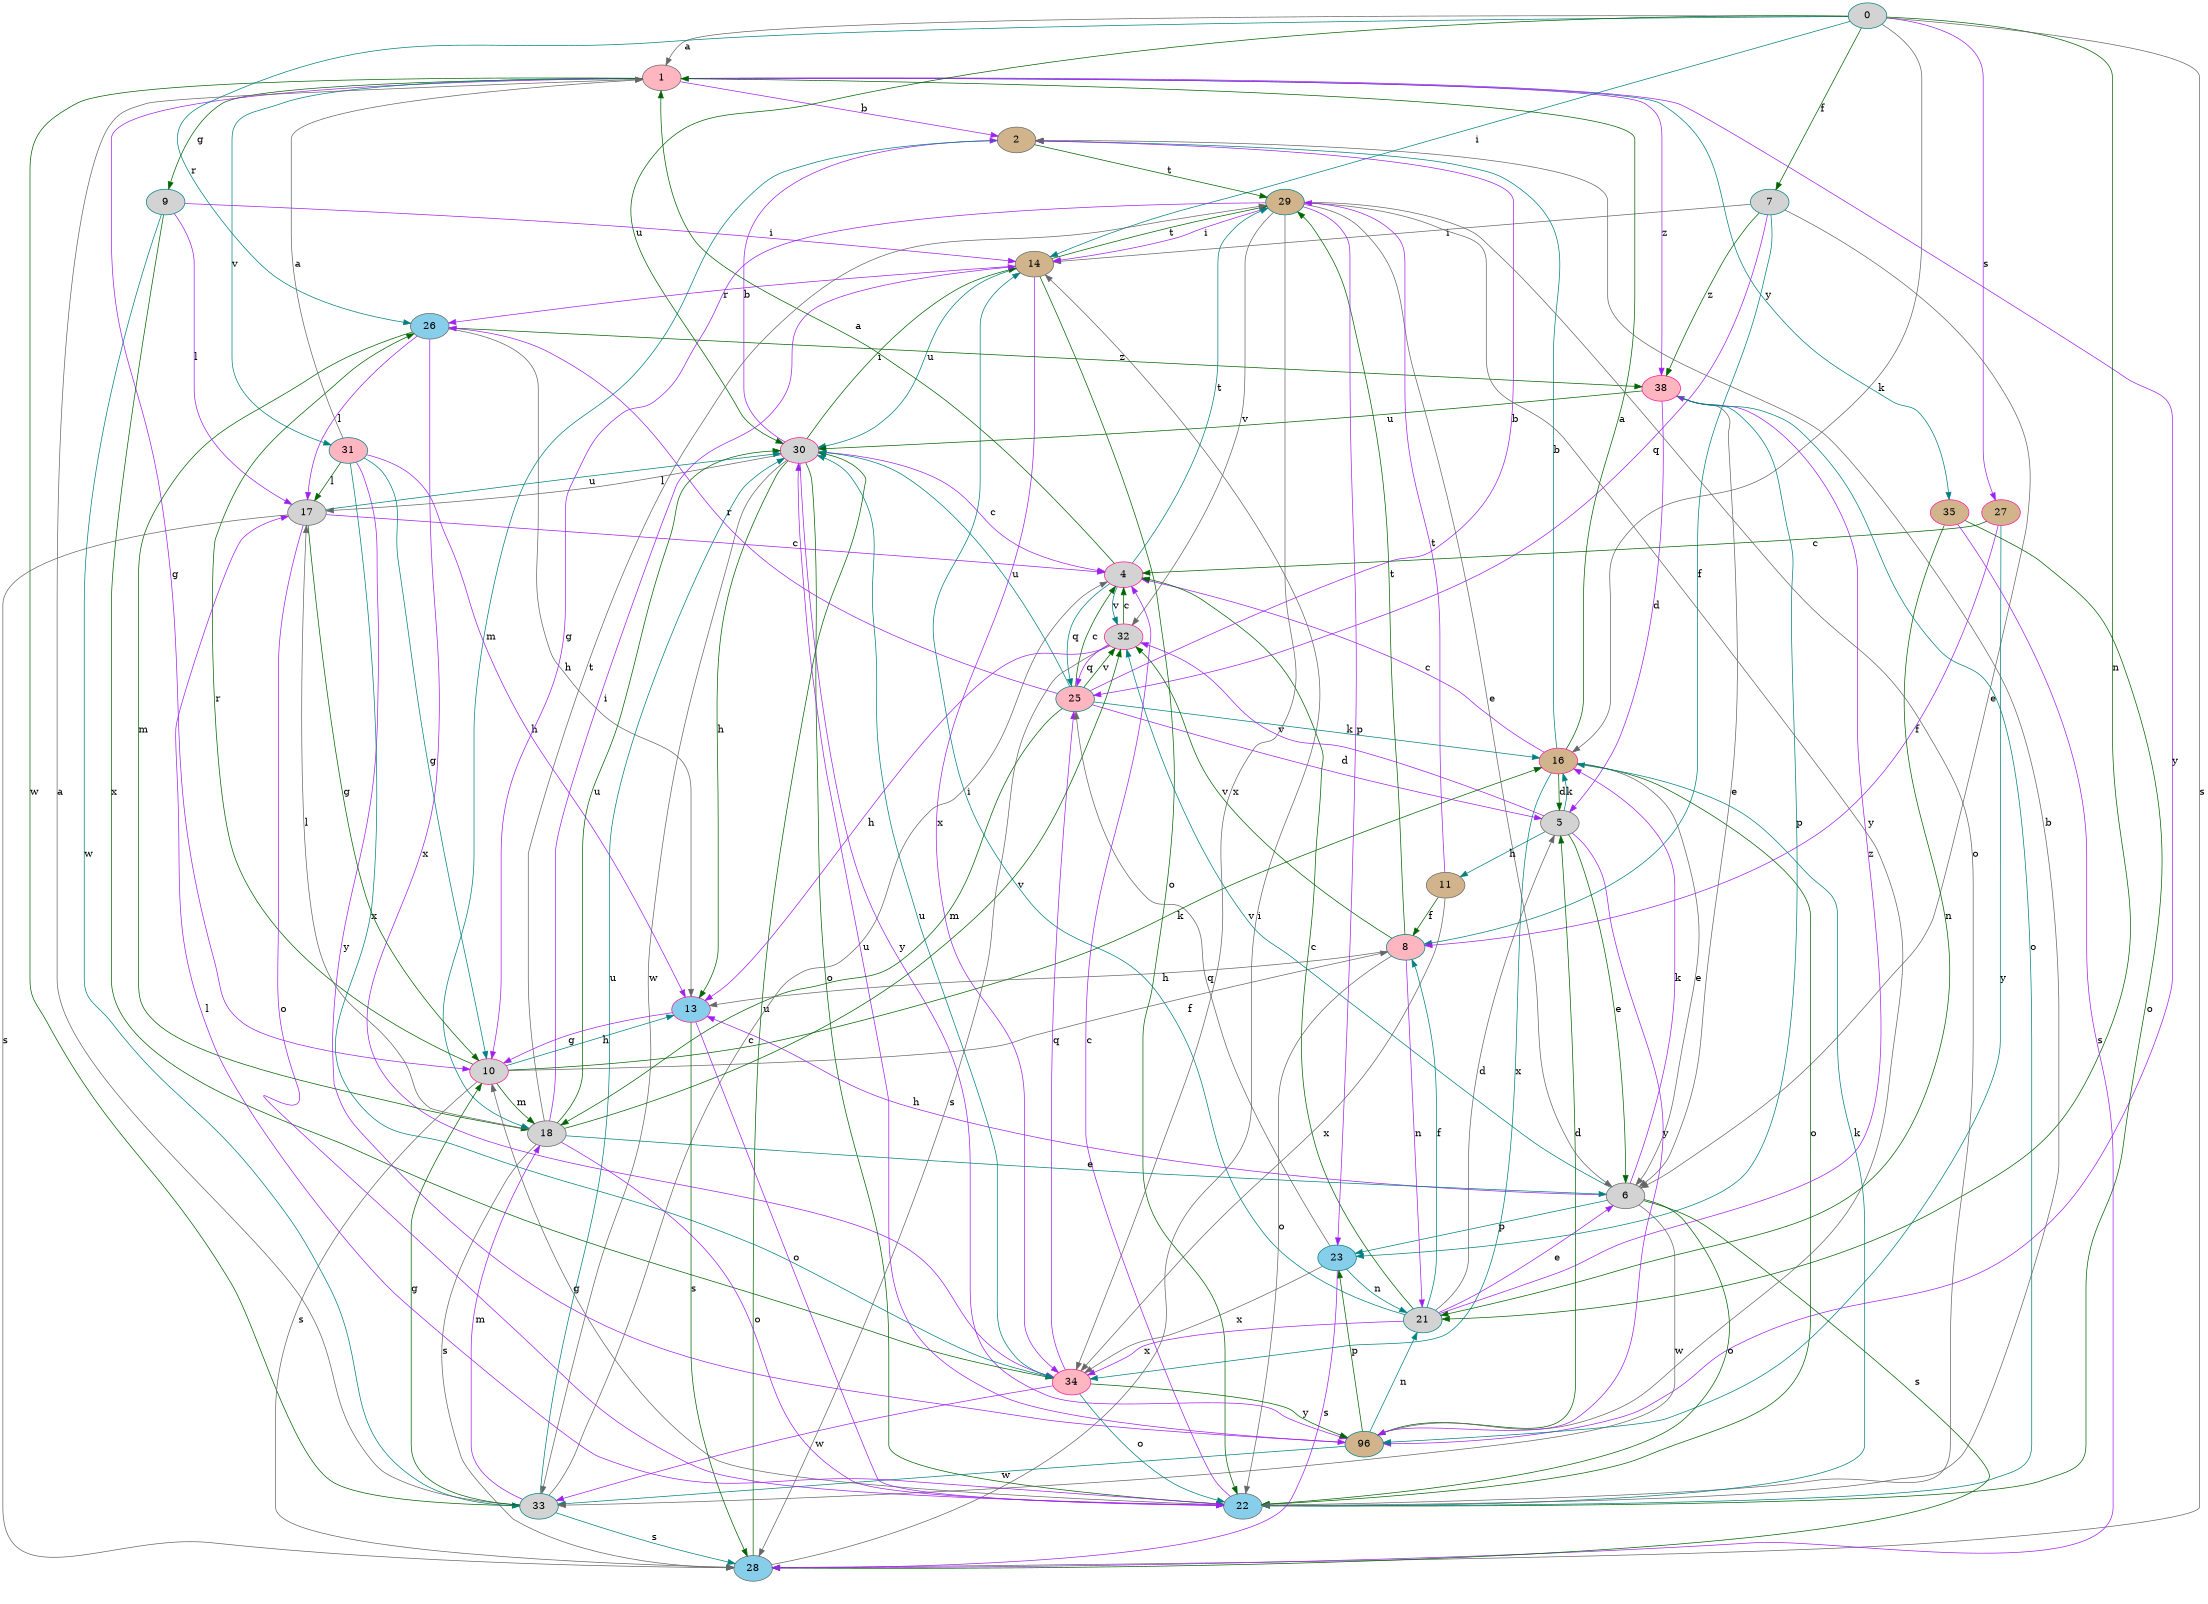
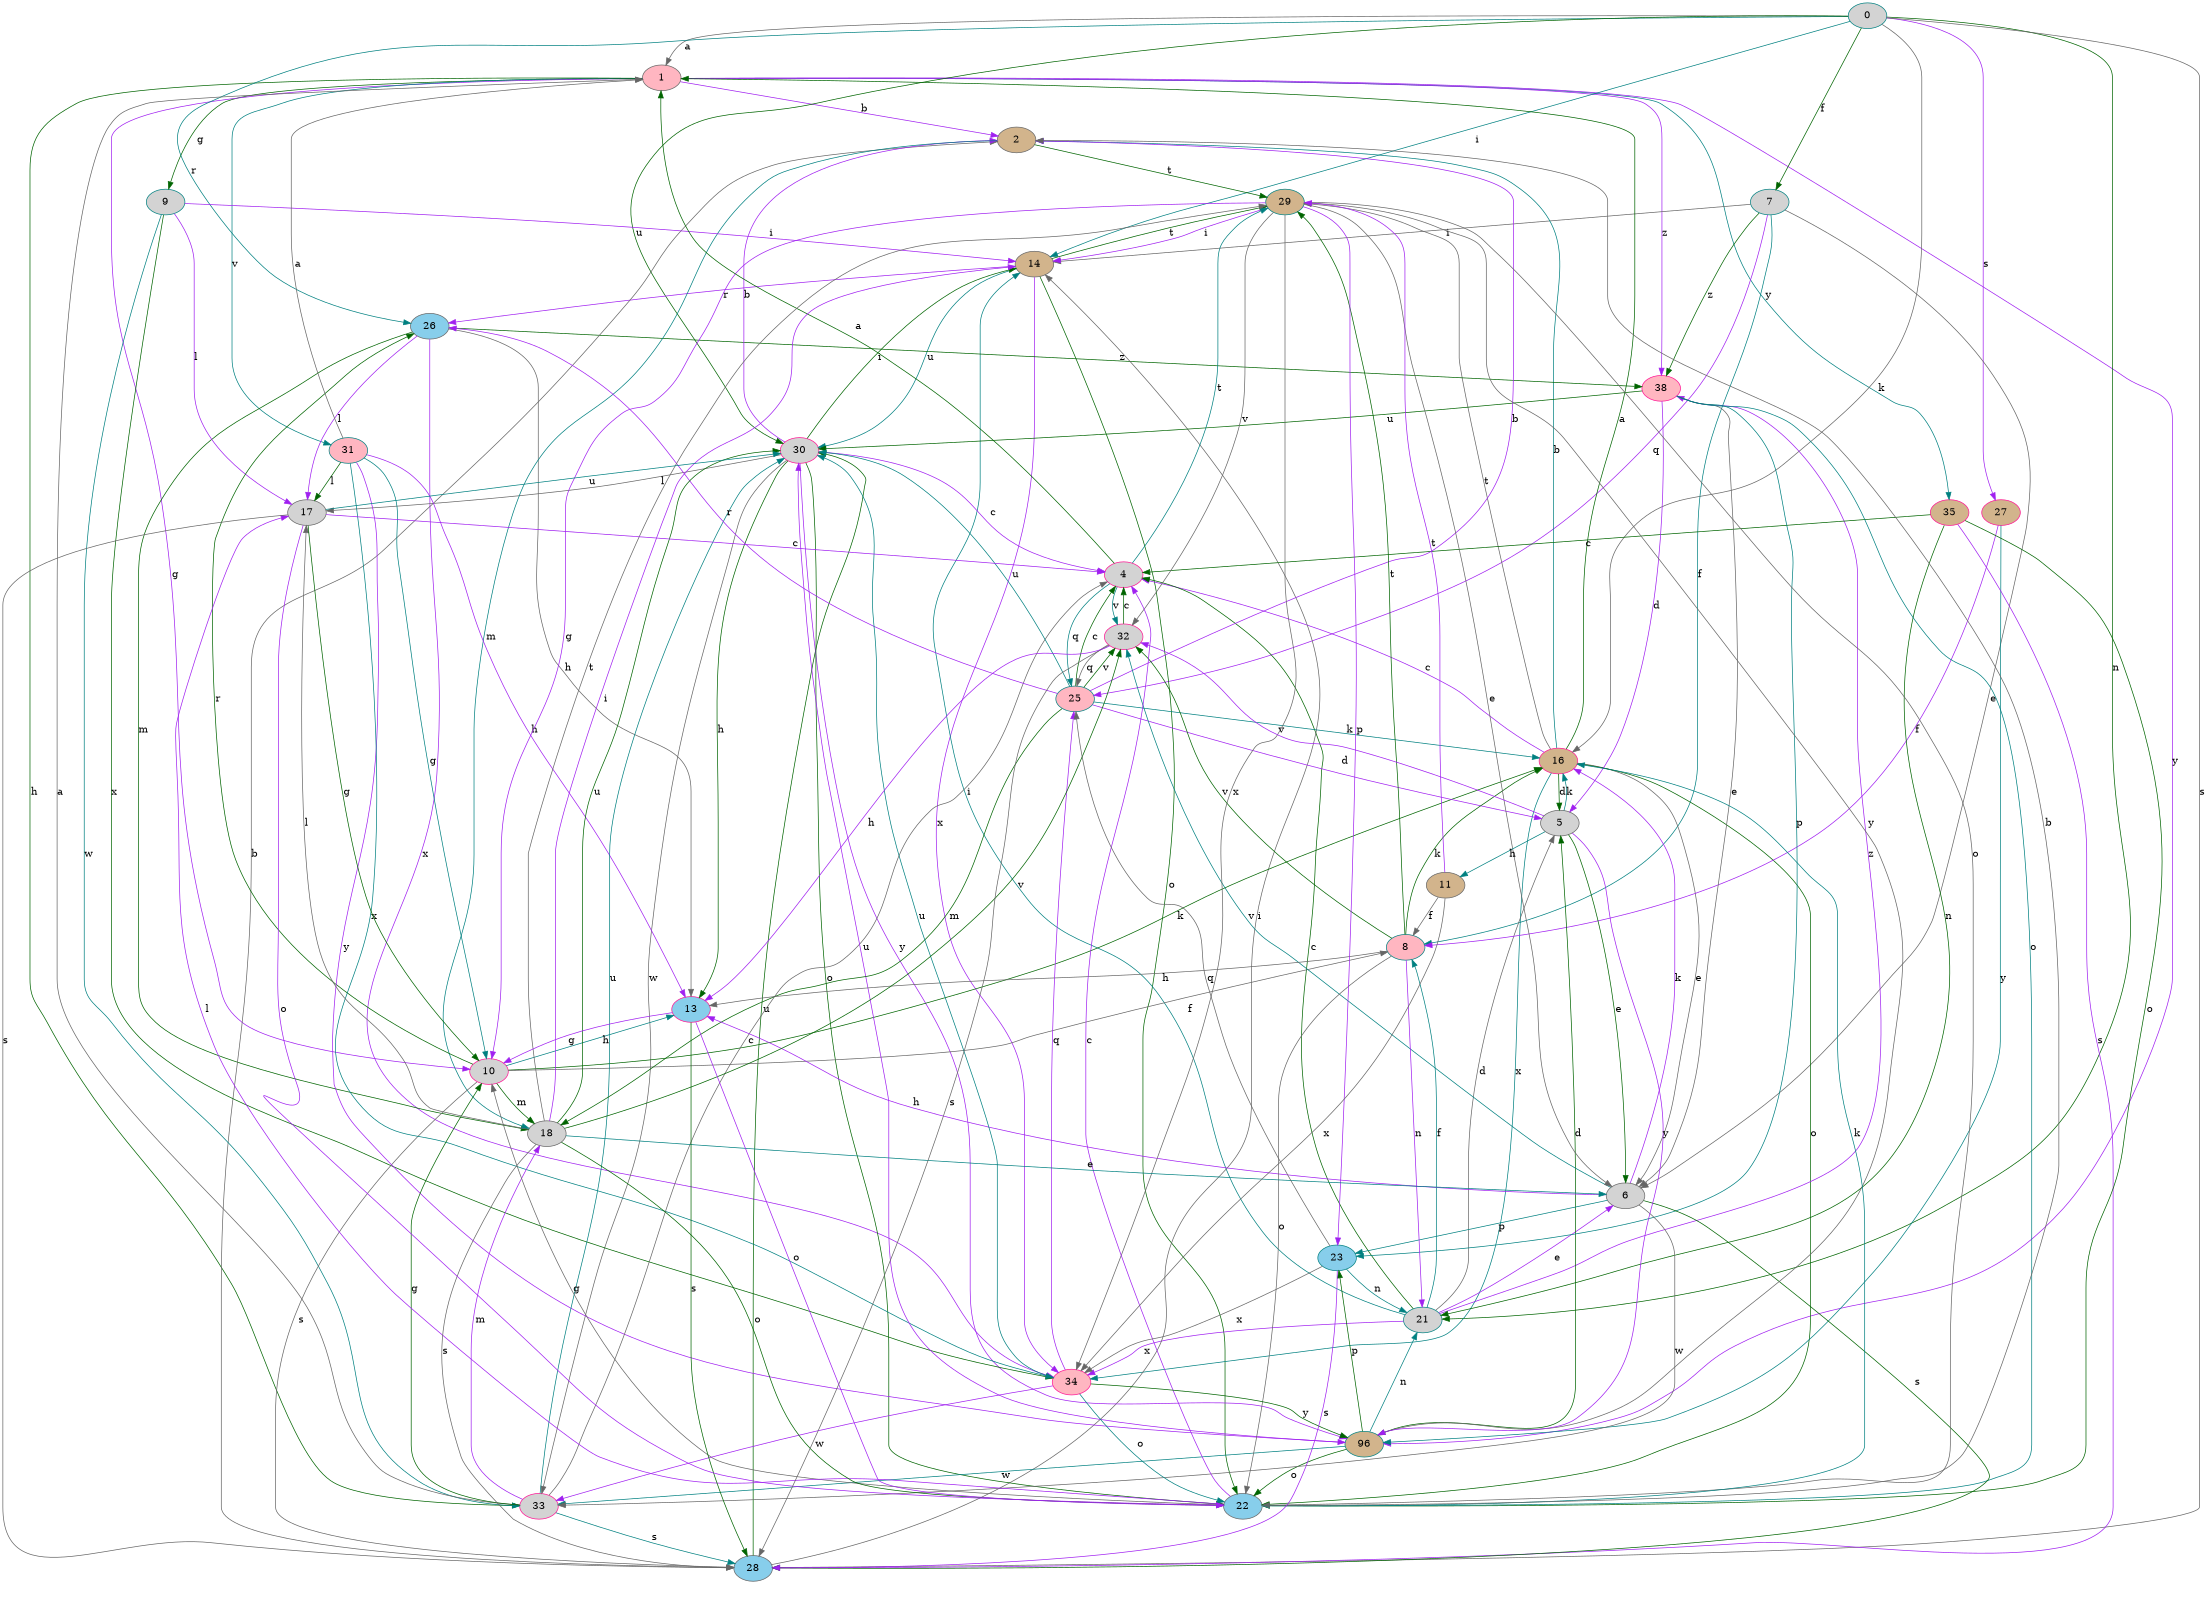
none -> (1472, 426)
(1569, 552) -> (1540, 543)
(1086, 663) -> (1086, 663)
(35, 792) -> (35, 792)
none -> (1450, 830)
none -> (251, 870)
(1428, 913) -> (1428, 913)
(815, 1452) -> (815, 1452)
(1613, 1453) -> (1314, 1460)
(539, 1506) -> (539, 1506)
